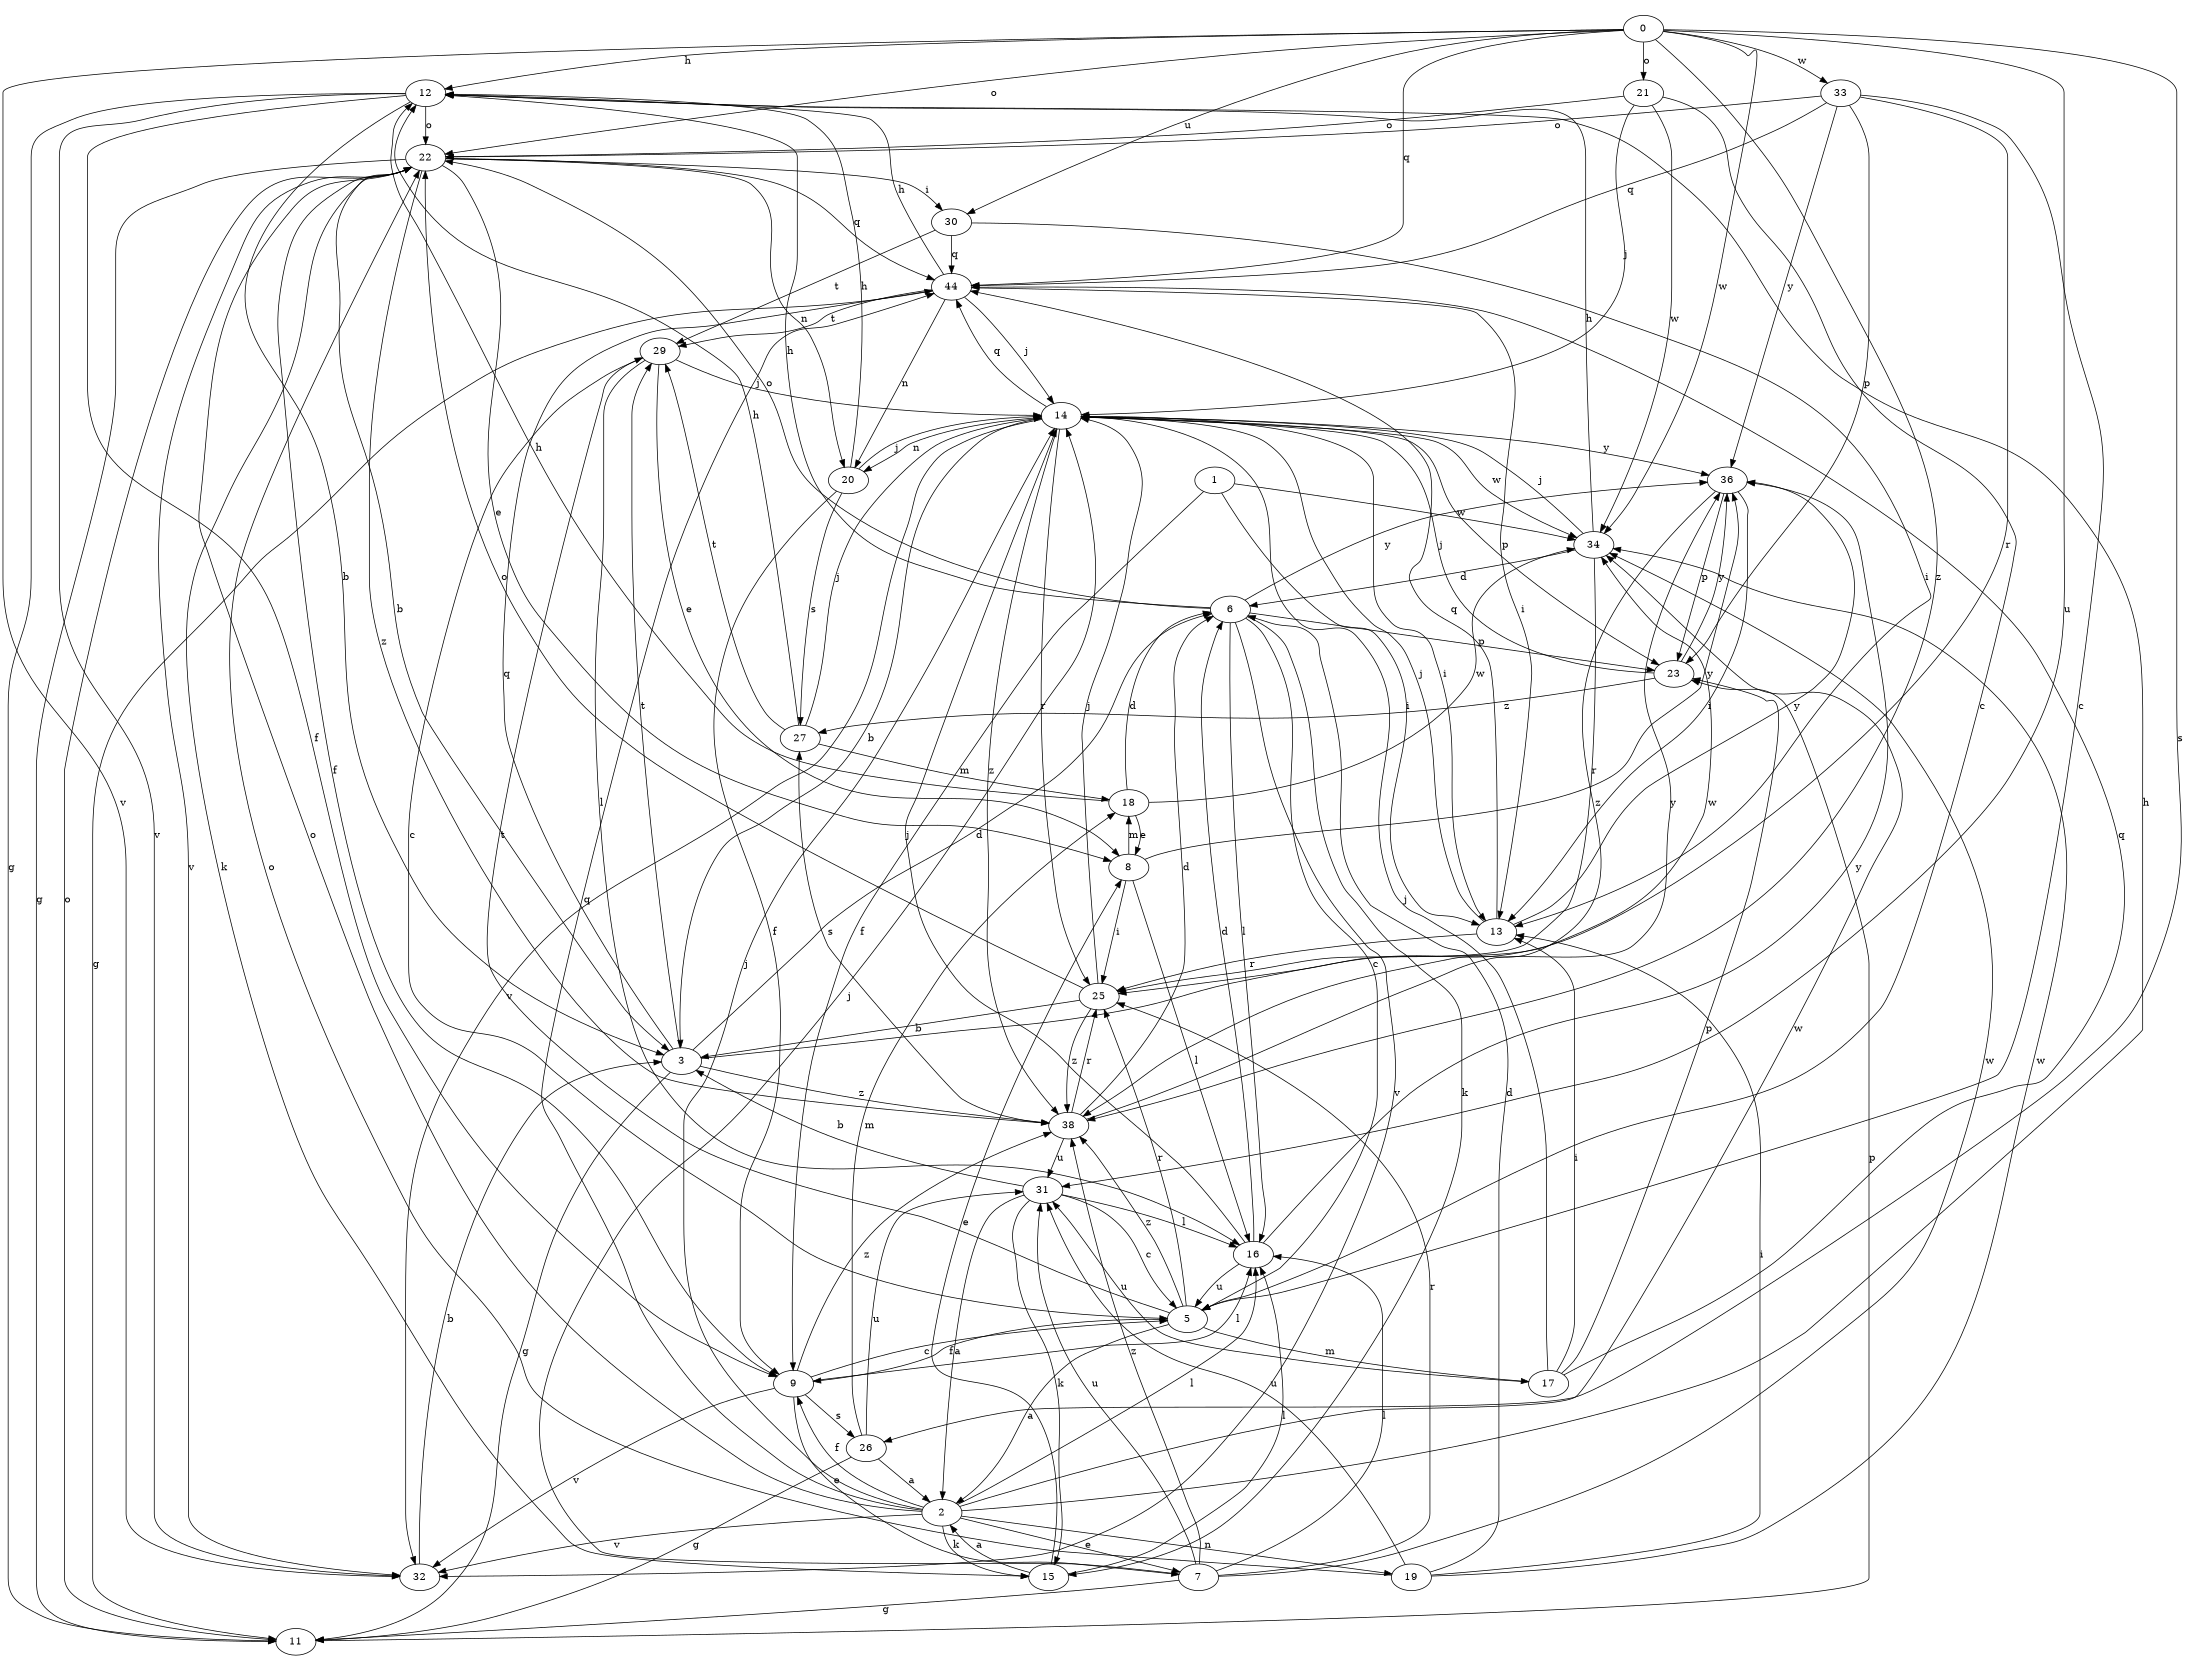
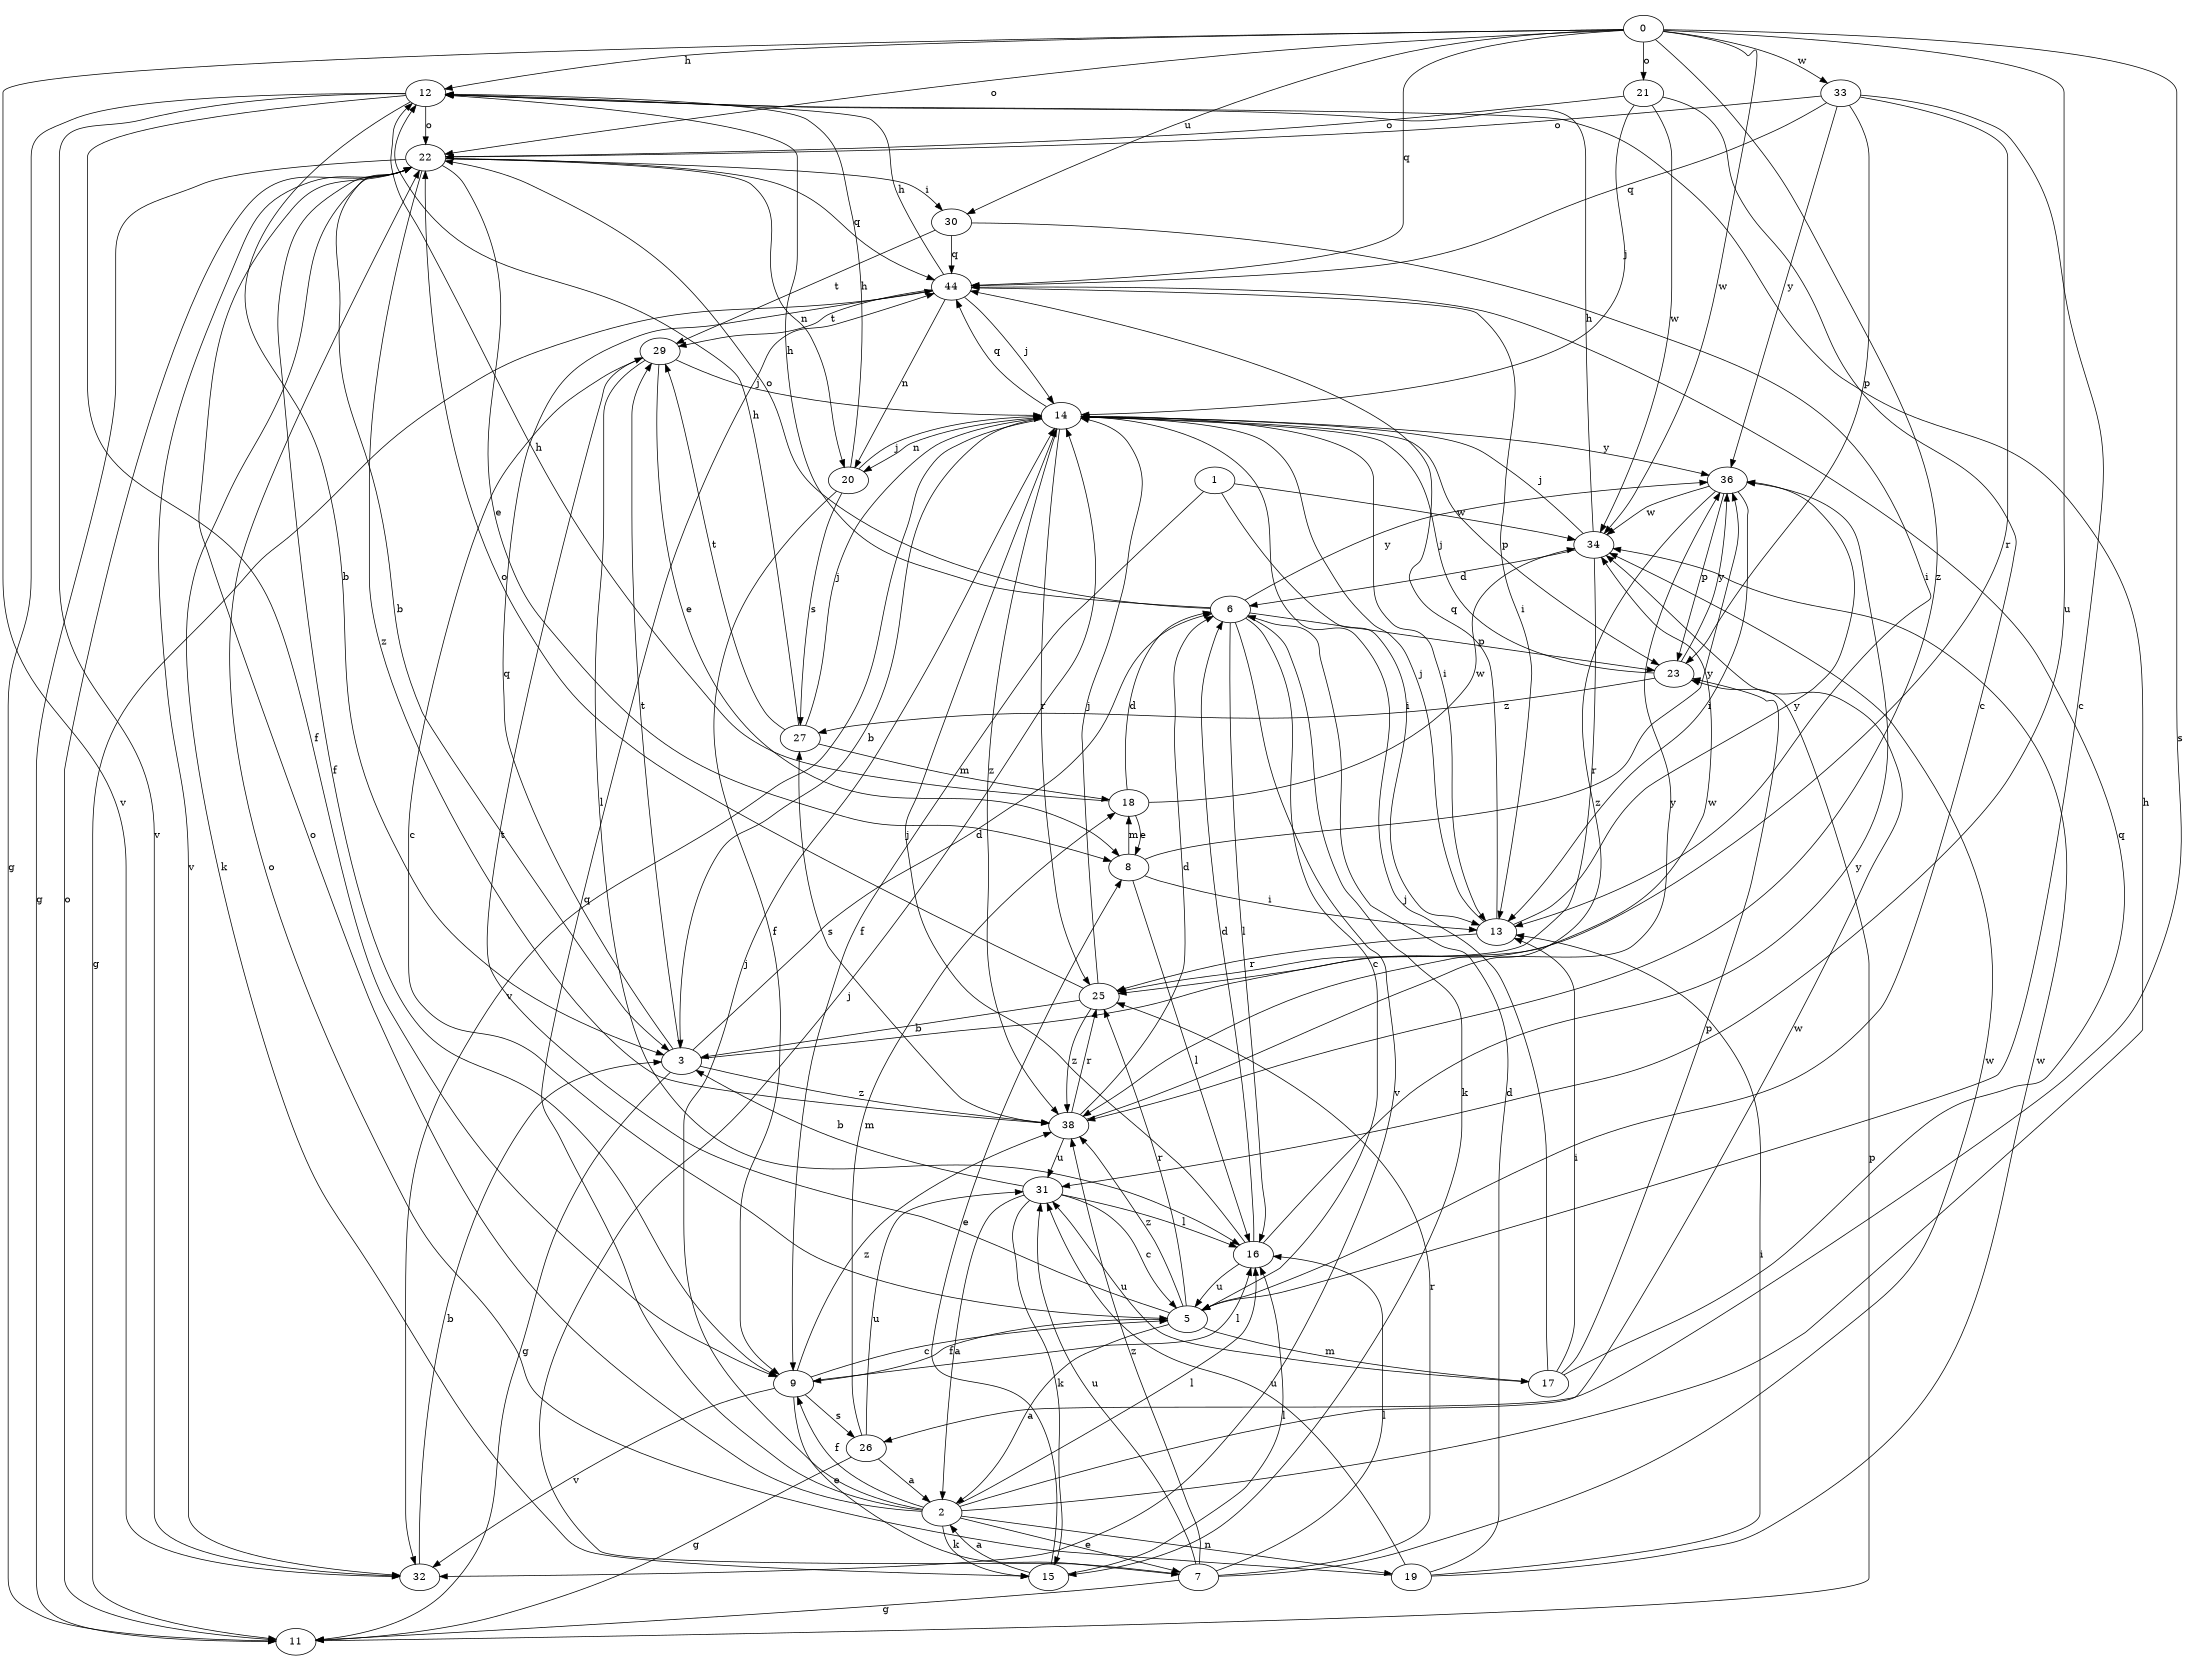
(1444, 446) -> (1658, 502)
(1115, 928) -> (1306, 911)
(683, 1532) -> none
